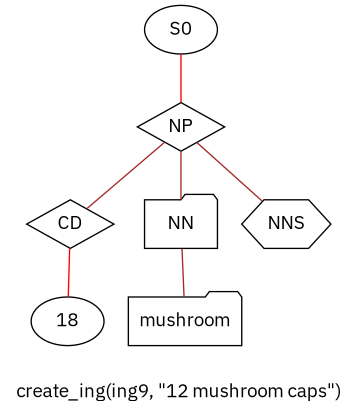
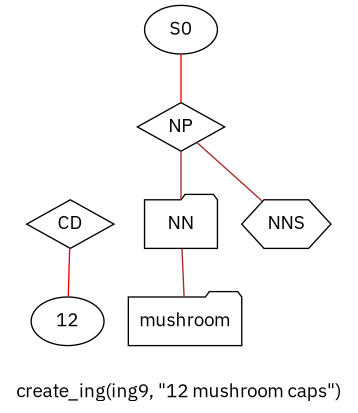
(126, 175) -> none
(68, 321) -> (68, 321)
